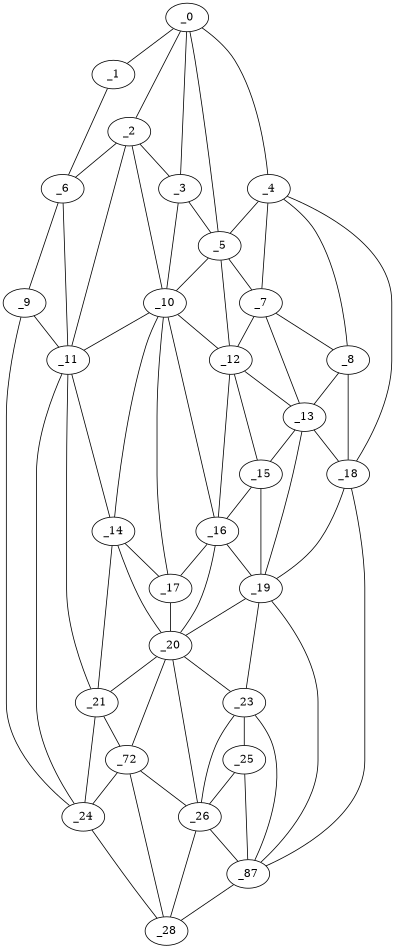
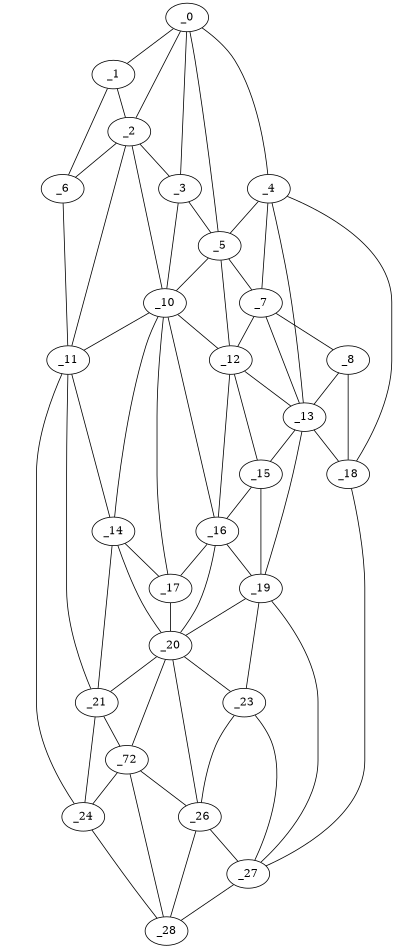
none -> (121, 103)
(331, 265) -> (292, 302)
(25, 303) -> none
(319, 540) -> none
(244, 760) -> none
(248, 874) -> (248, 874)
